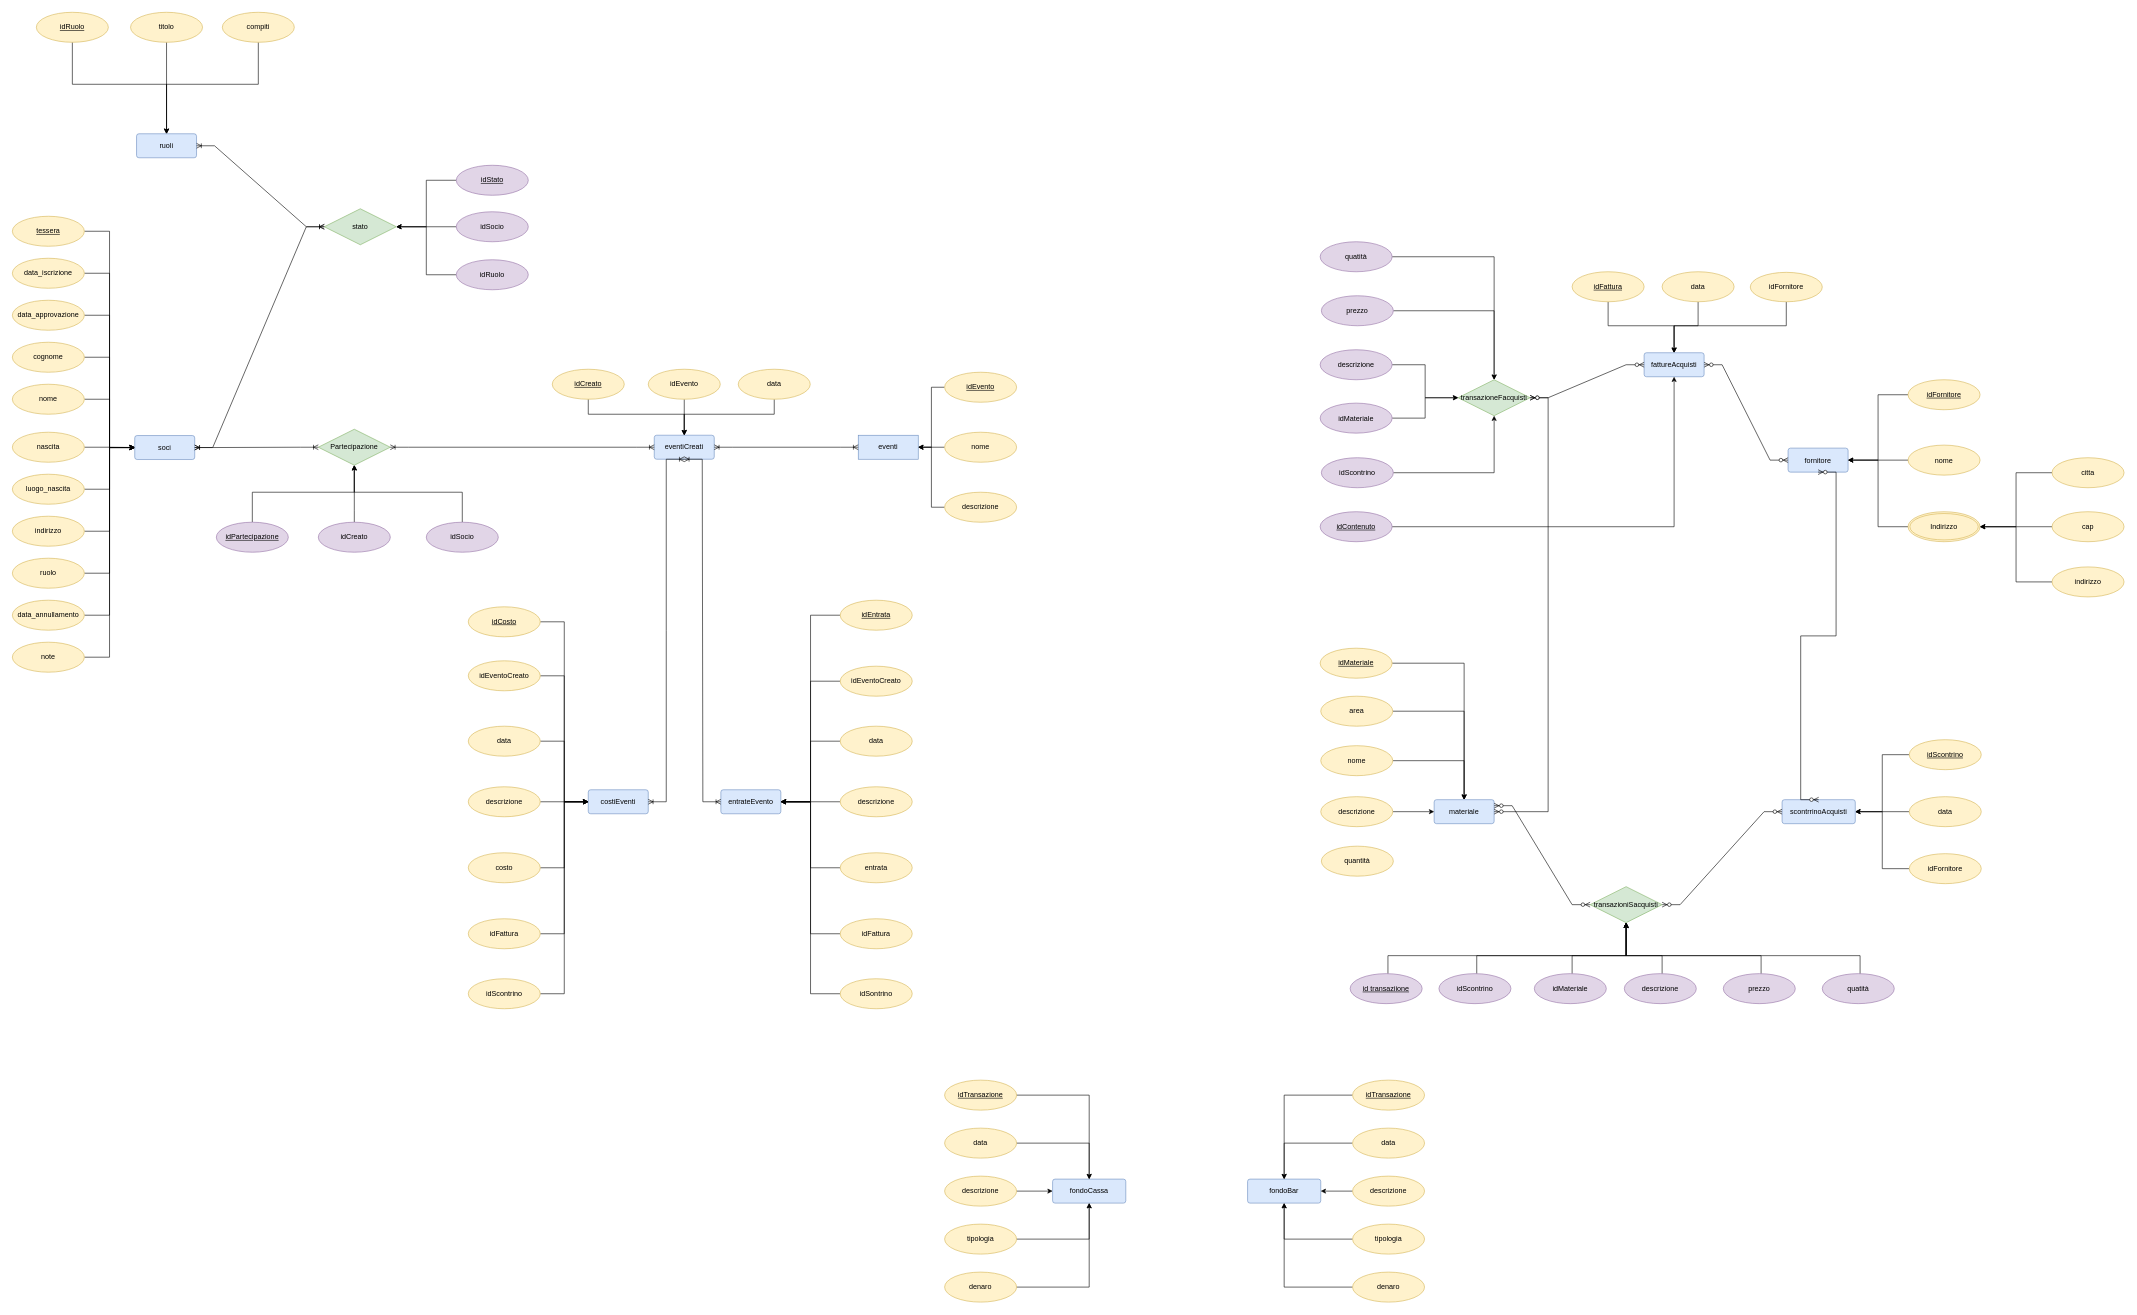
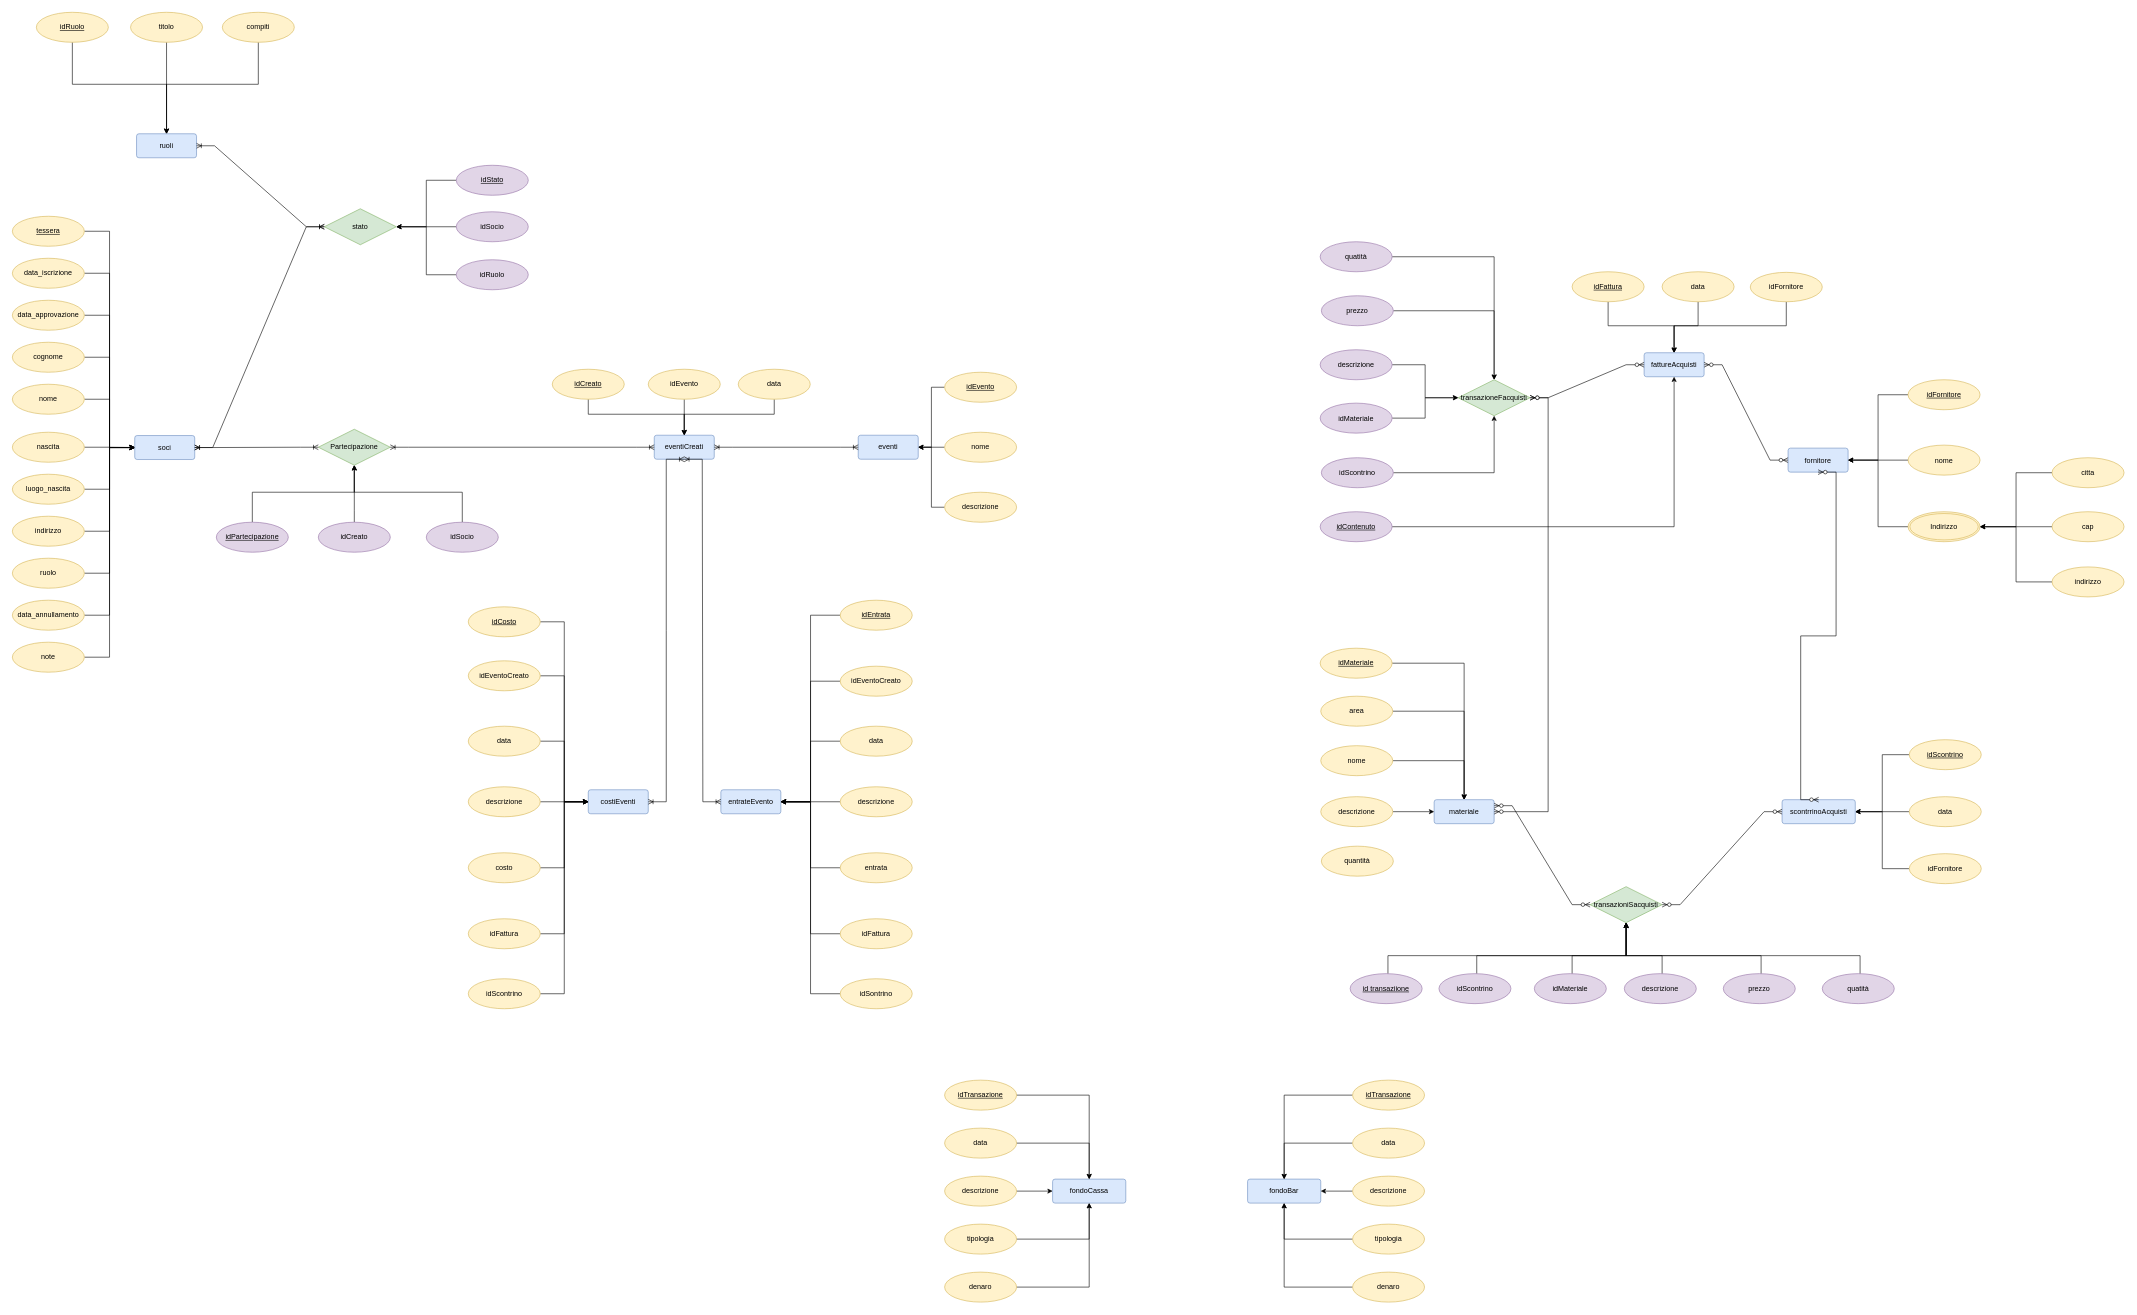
(888, 447) -> (888, 447)
